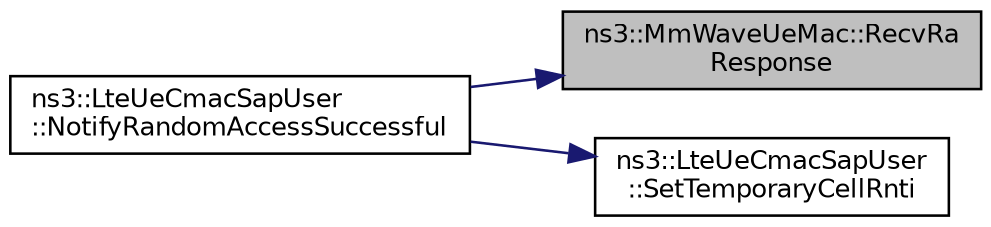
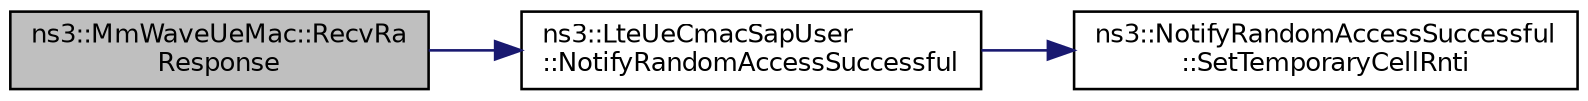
(504, 83) -> (462, 50)
(772, 177) -> (1326, 50)
